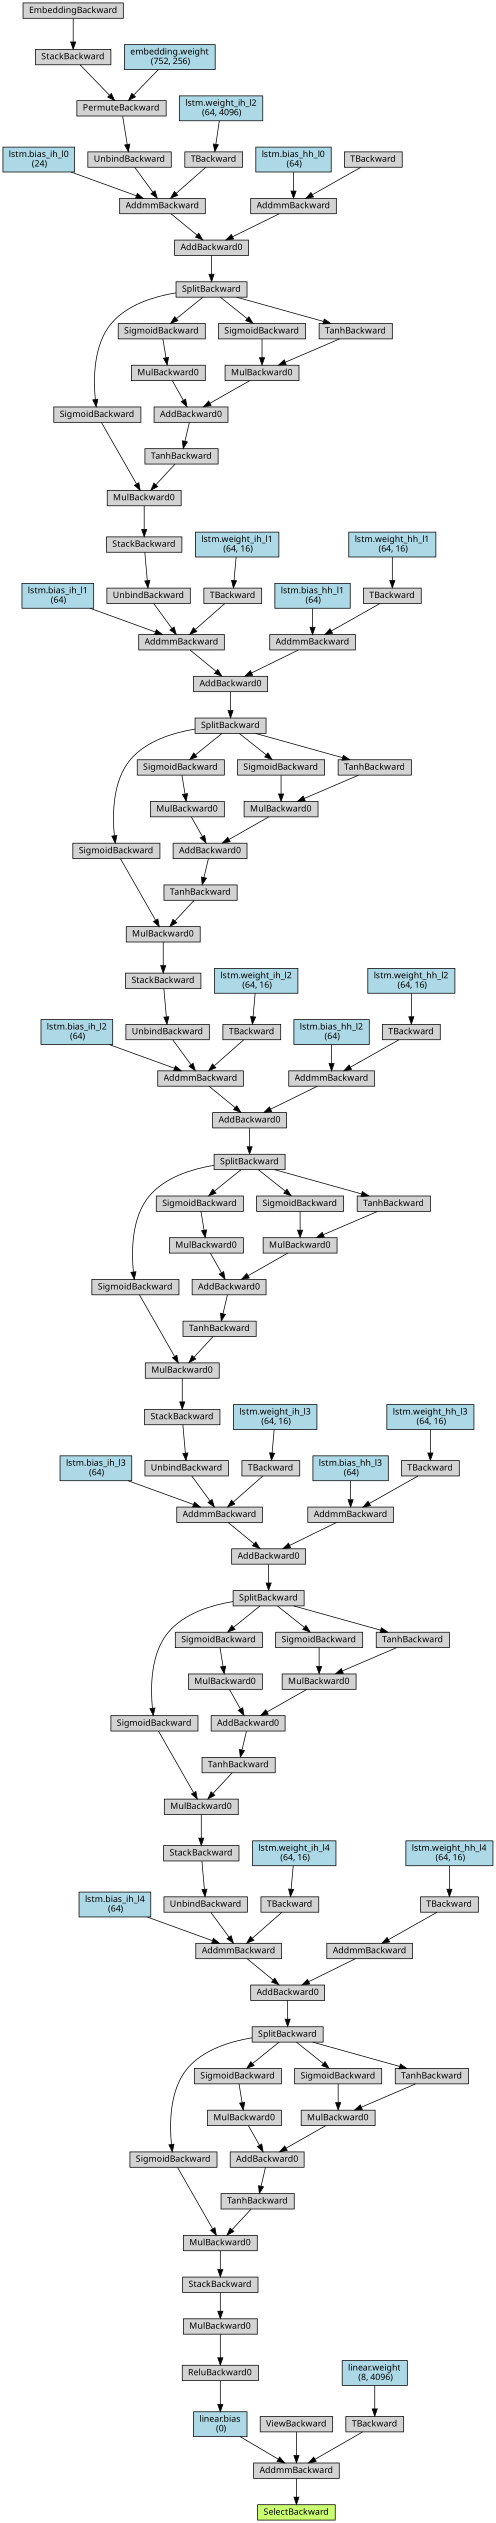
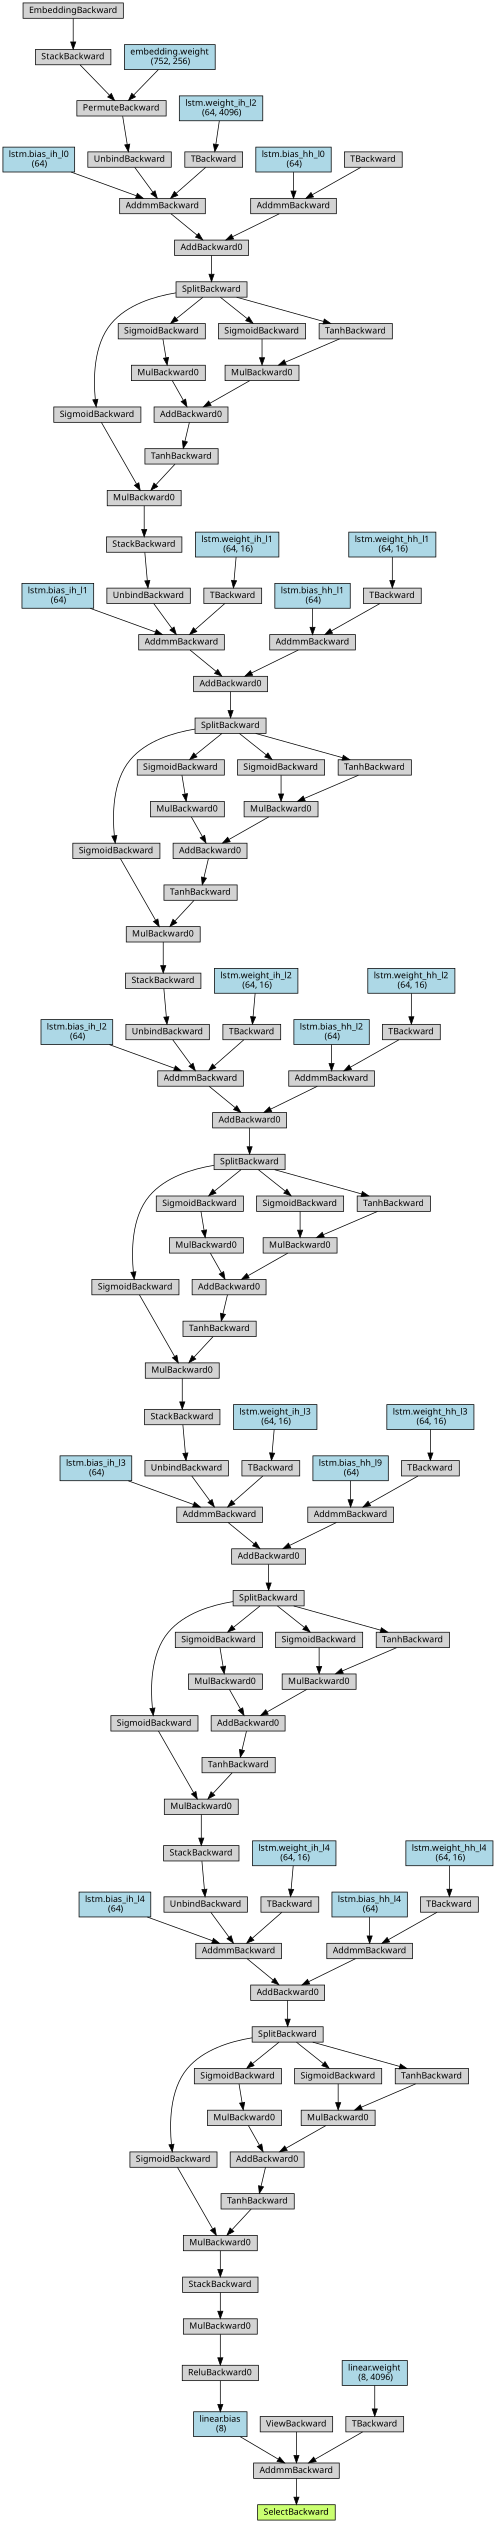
(39, 160) -> (39, 160)
(351, 1468) -> (351, 1468)
none -> (370, 1905)
(220, 2424) -> (220, 2424)
